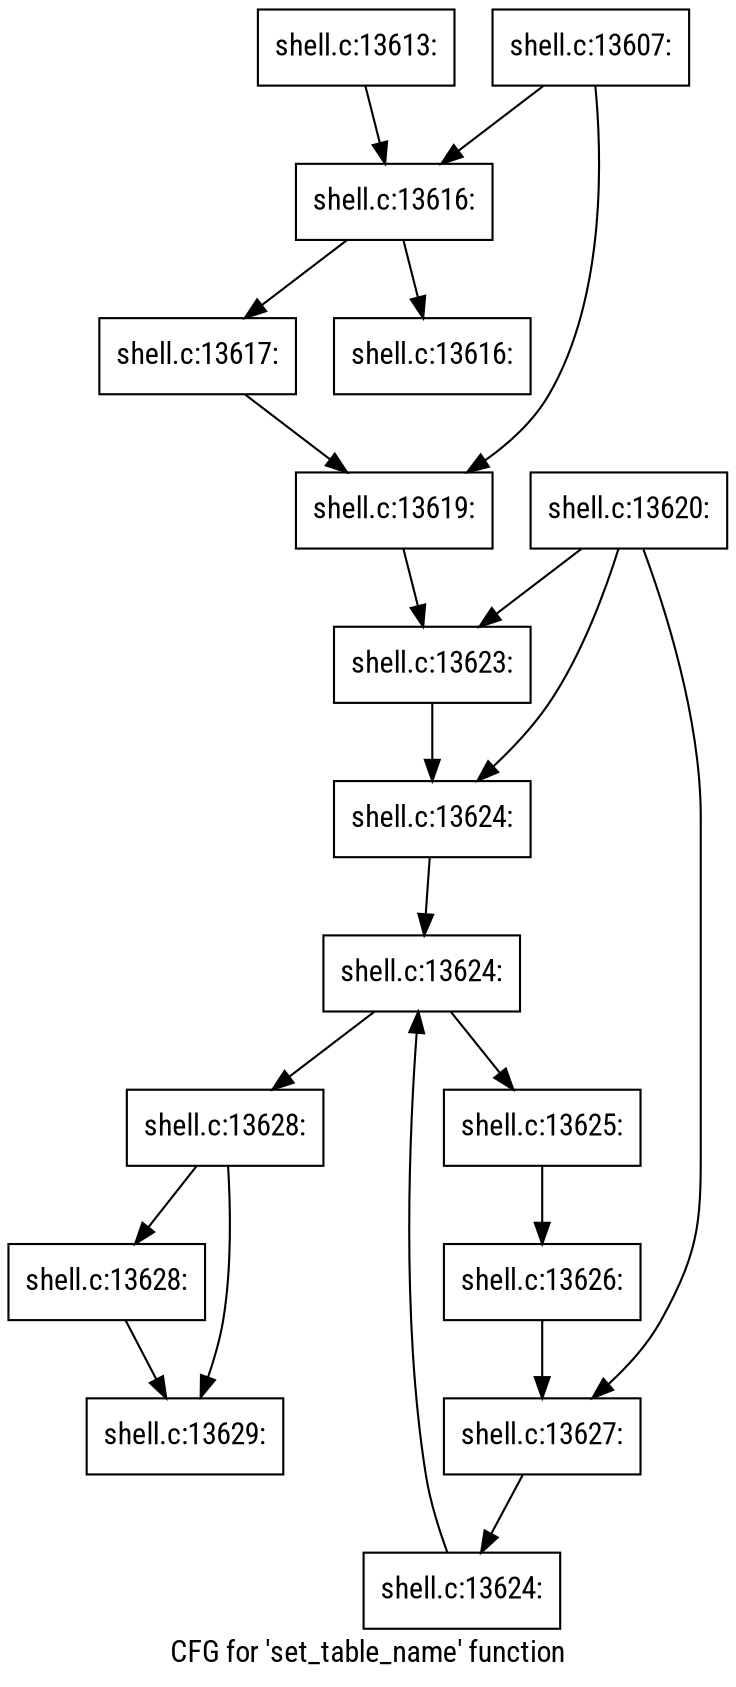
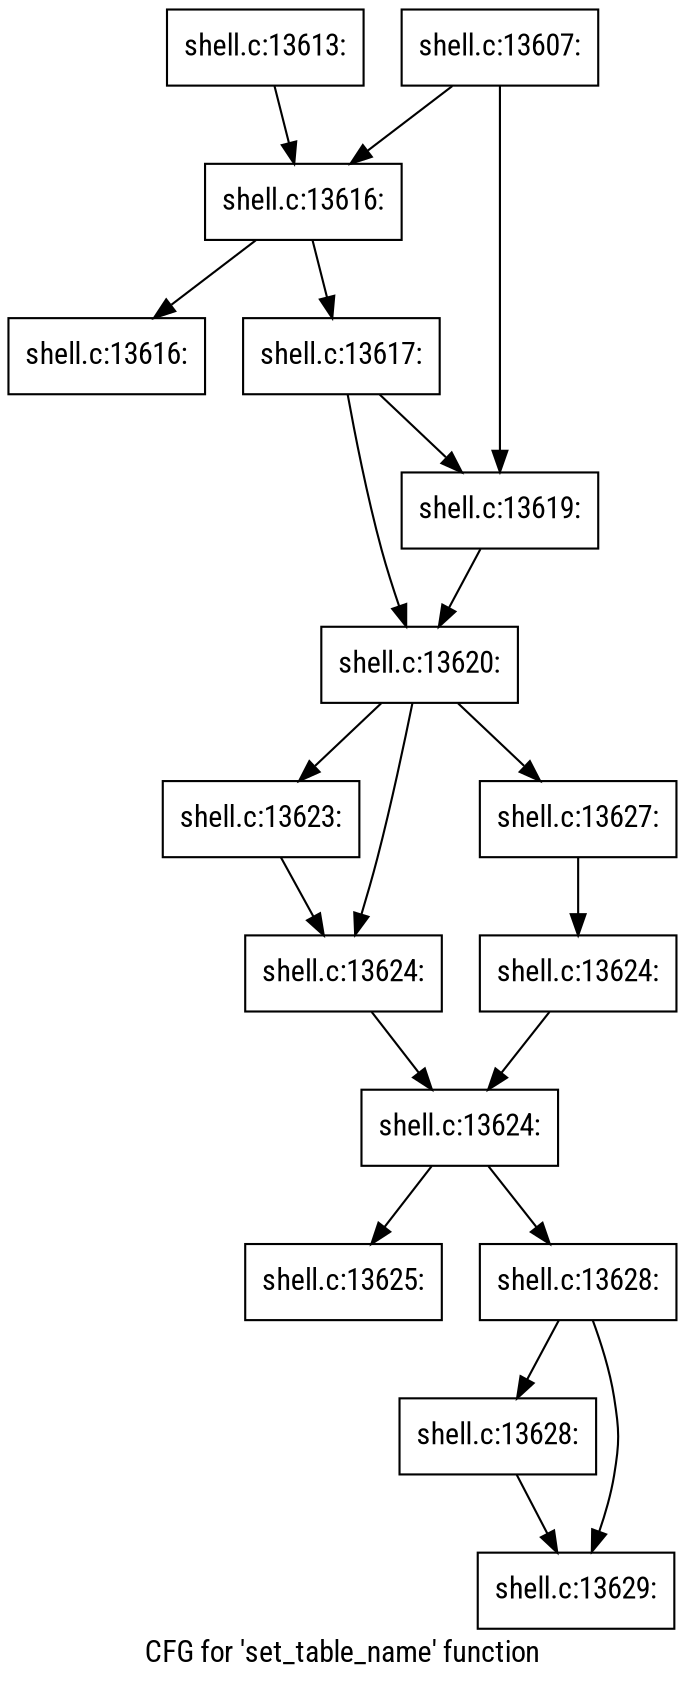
none -> (370, 501)
(411, 578) -> (465, 578)
(542, 1282) -> none
